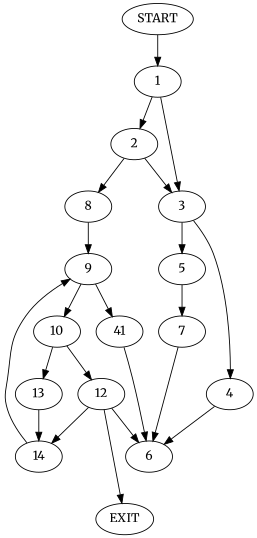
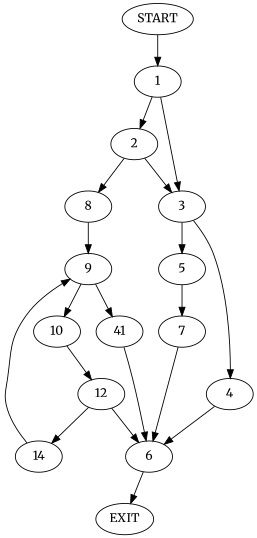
(39, 394) -> none
(112, 452) -> (139, 484)
